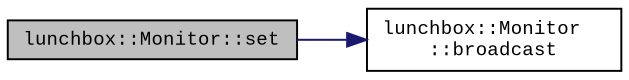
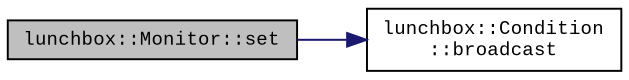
(494, 40) -> (494, 40)
